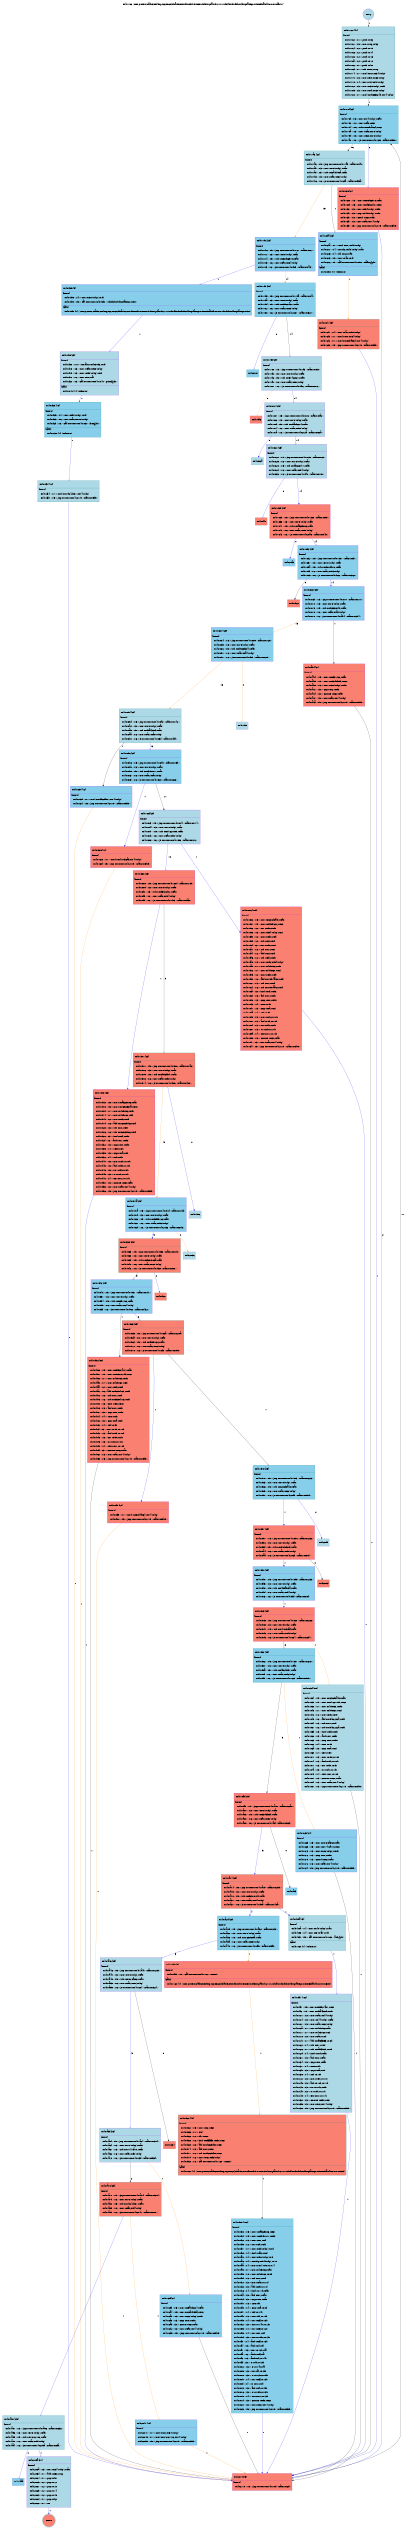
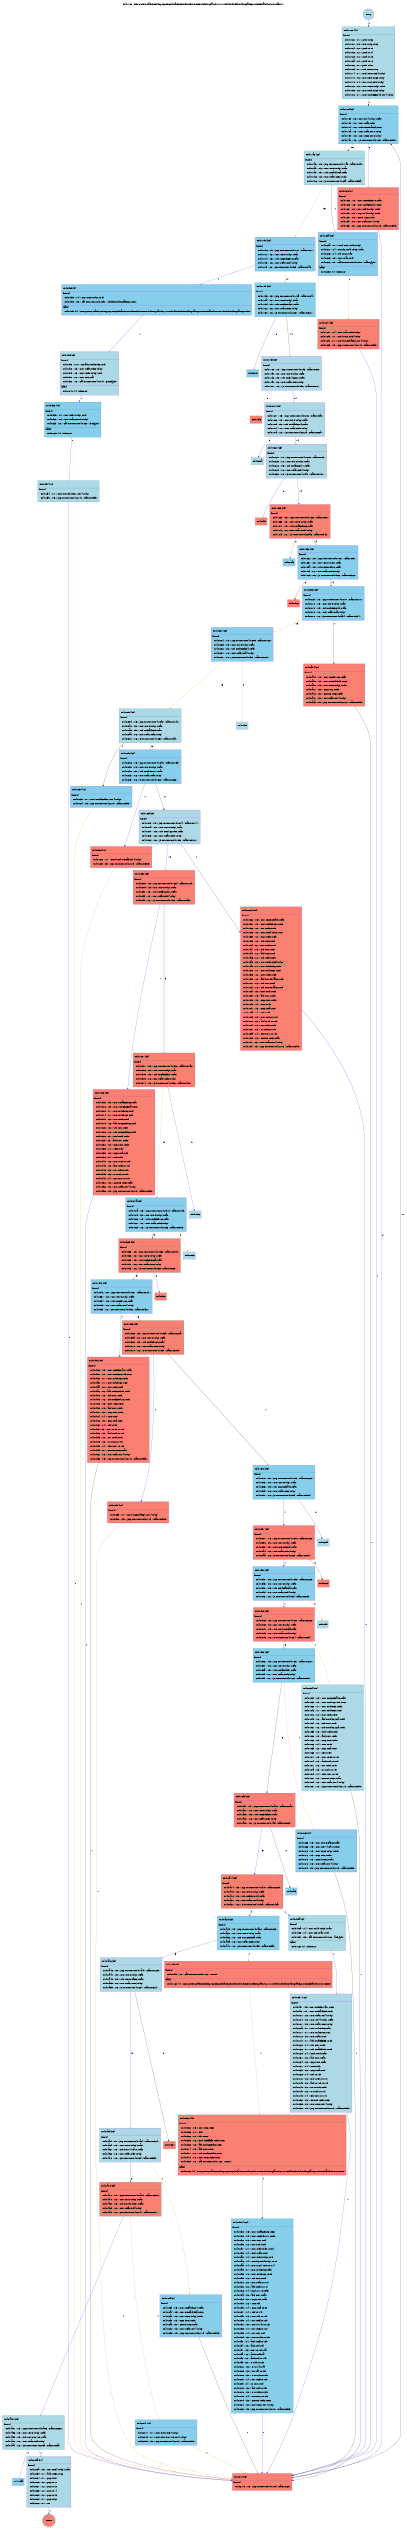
none -> (323, 1624)
